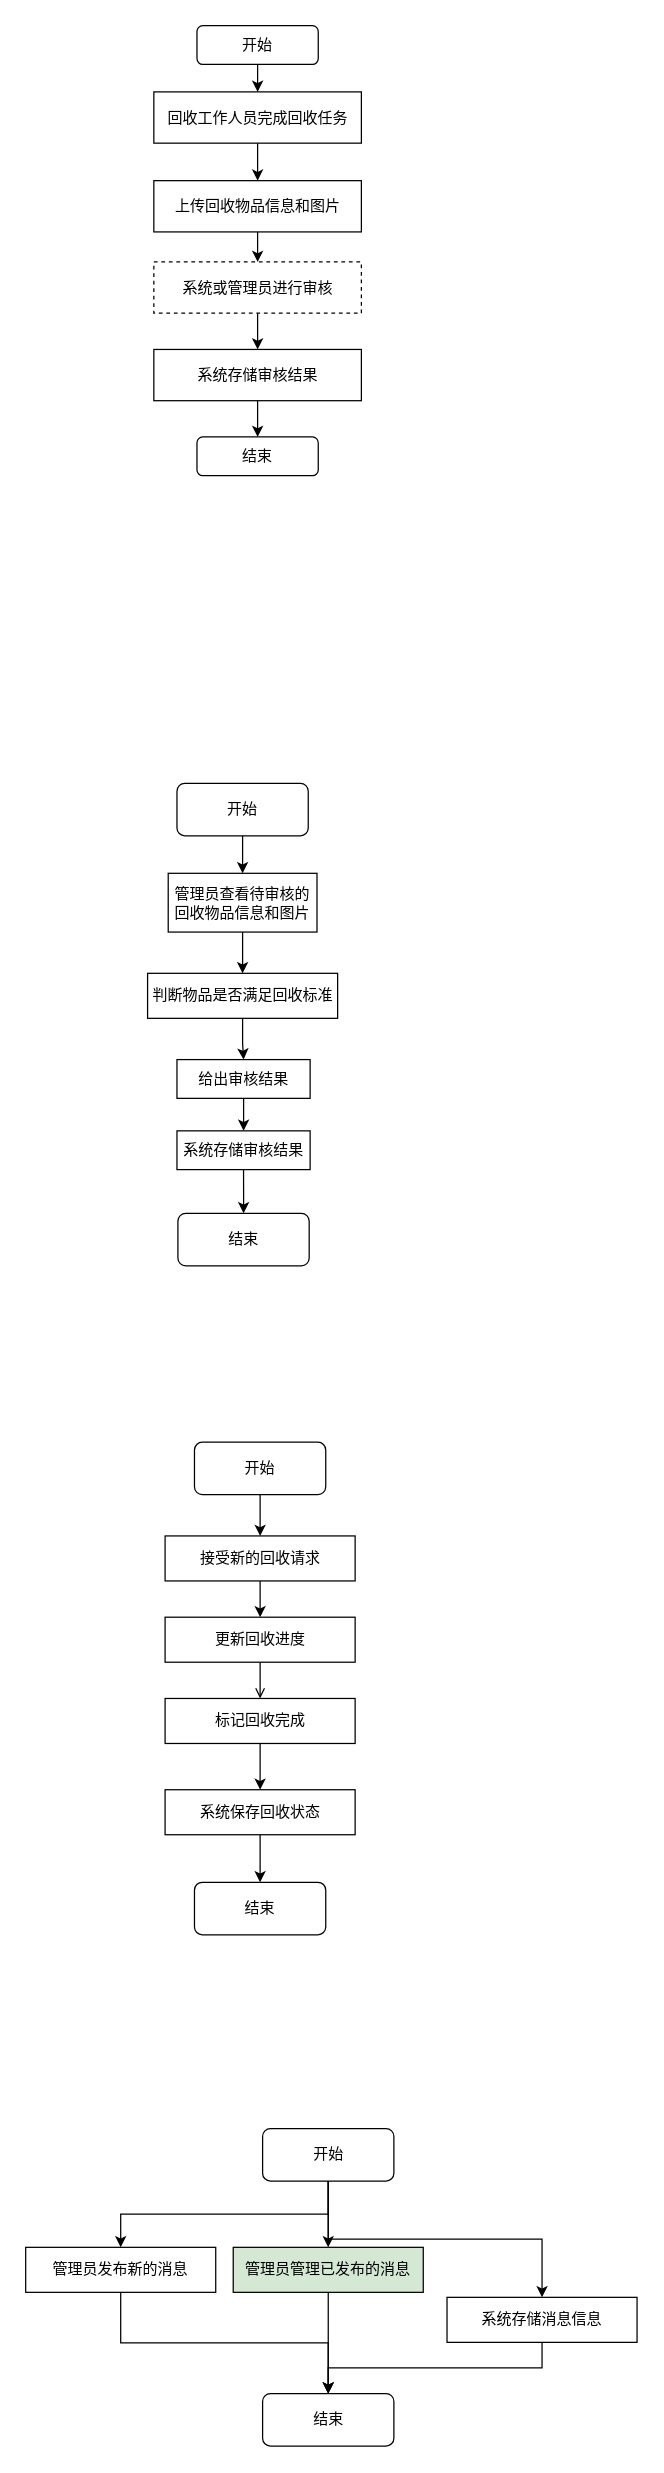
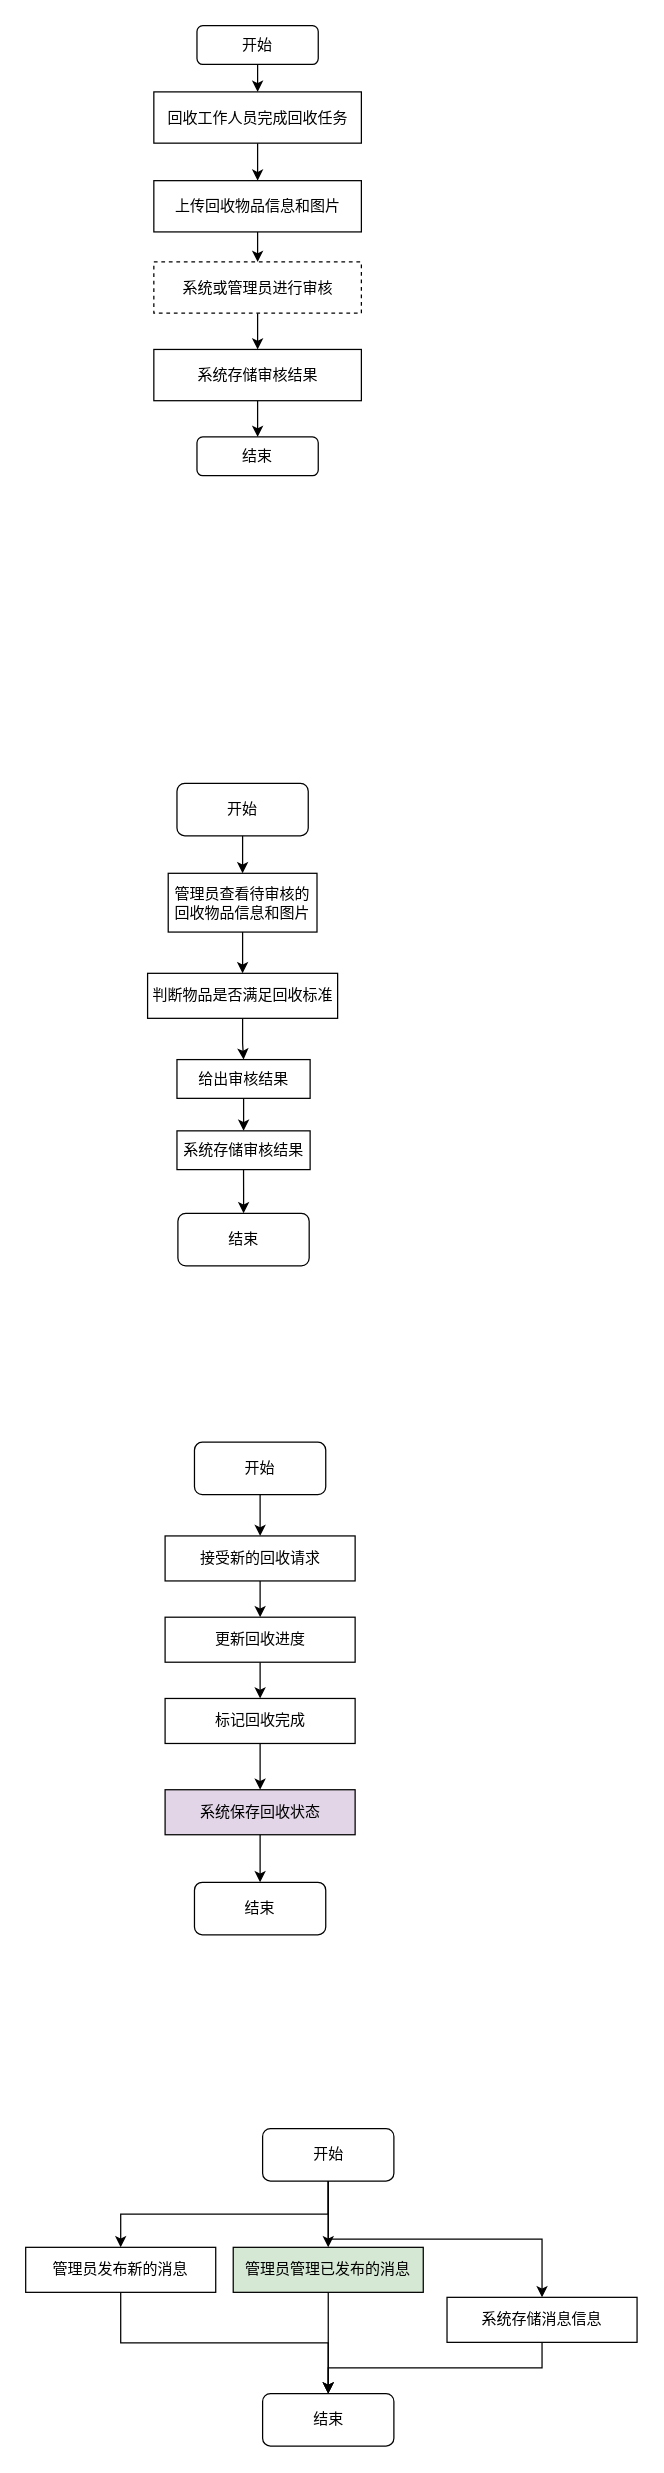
(260, 1690) -> (260, 1688)
(260, 1812) -> (260, 1812)
